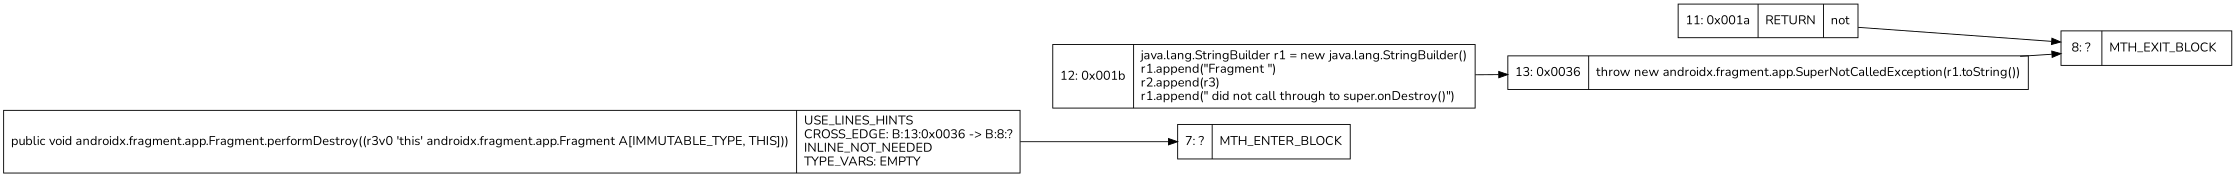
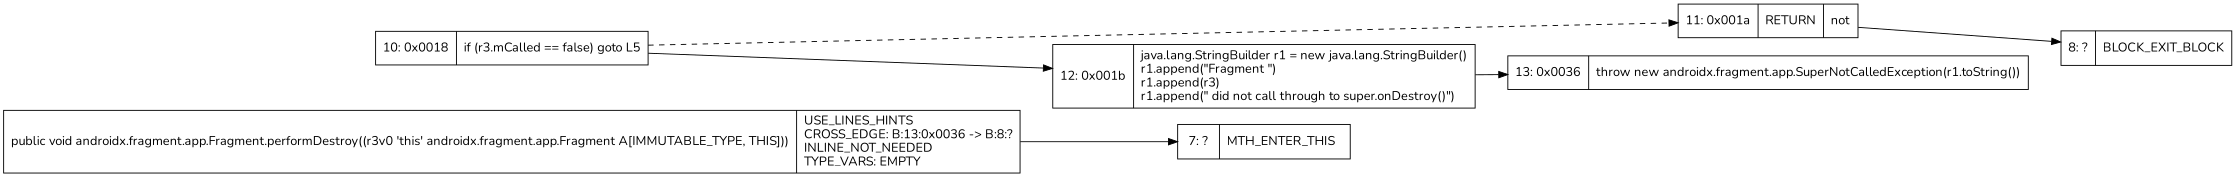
none -> (512, 48)
(2163, 48) -> (2164, 48)
(2036, 55) -> none
(1181, 83) -> (1181, 83)
(1281, 141) -> (1281, 141)
